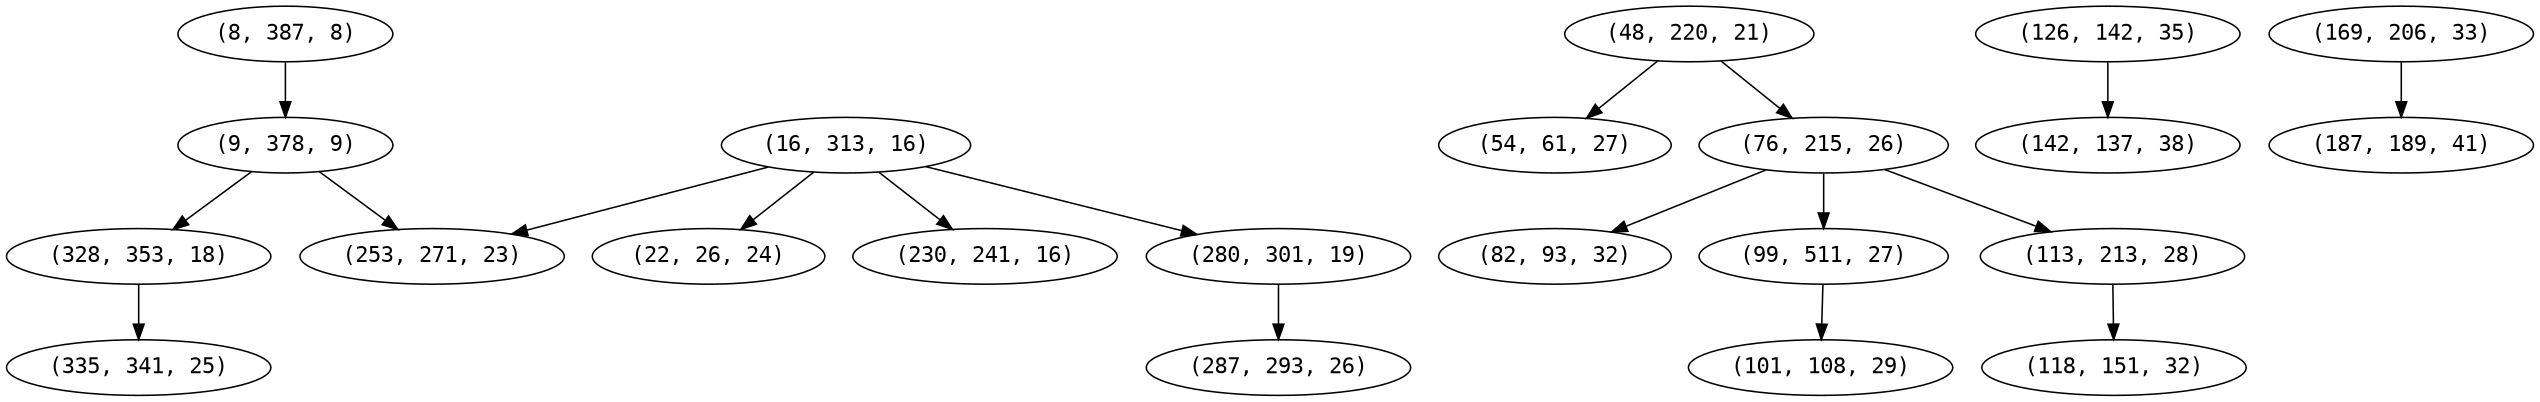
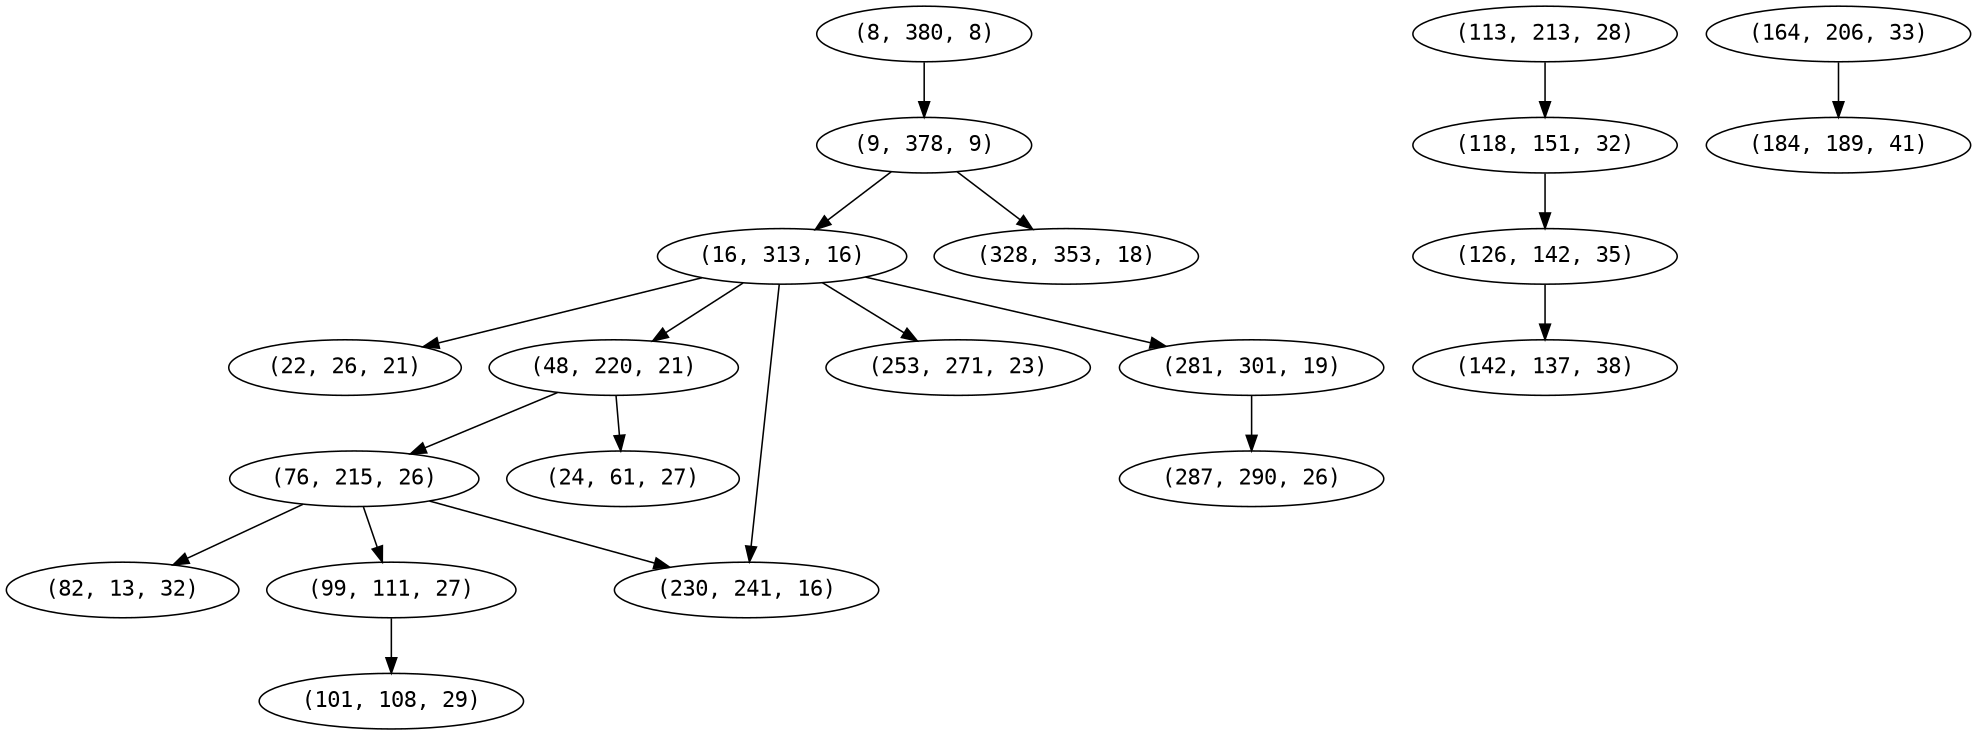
(285, 34) -> (924, 34)
(2401, 34) -> (1839, 34)
(1555, 145) -> (623, 479)
(2401, 145) -> (1839, 145)
none -> (1545, 193)
(352, 196) -> (859, 196)
(1961, 198) -> (542, 532)
(709, 256) -> (345, 368)
(1278, 256) -> (1252, 368)
(1555, 256) -> (123, 590)
(1824, 256) -> (391, 590)
none -> (704, 308)
(139, 368) -> none
(1278, 368) -> (1252, 479)
